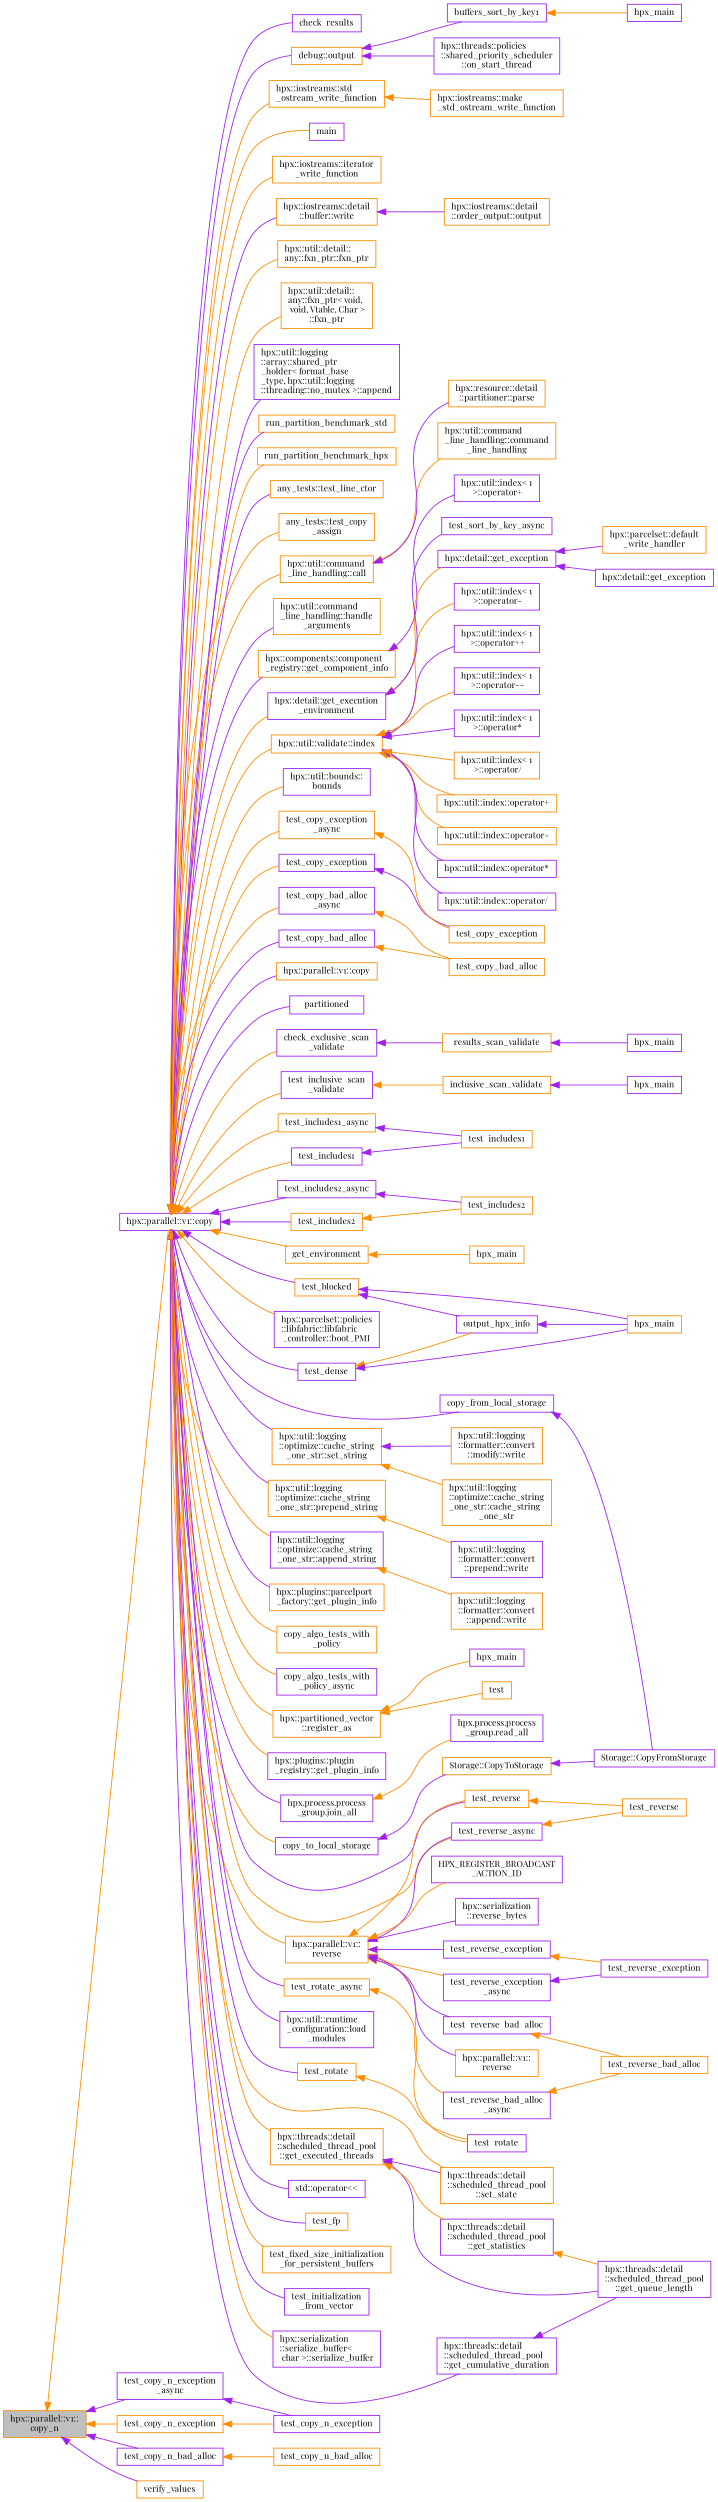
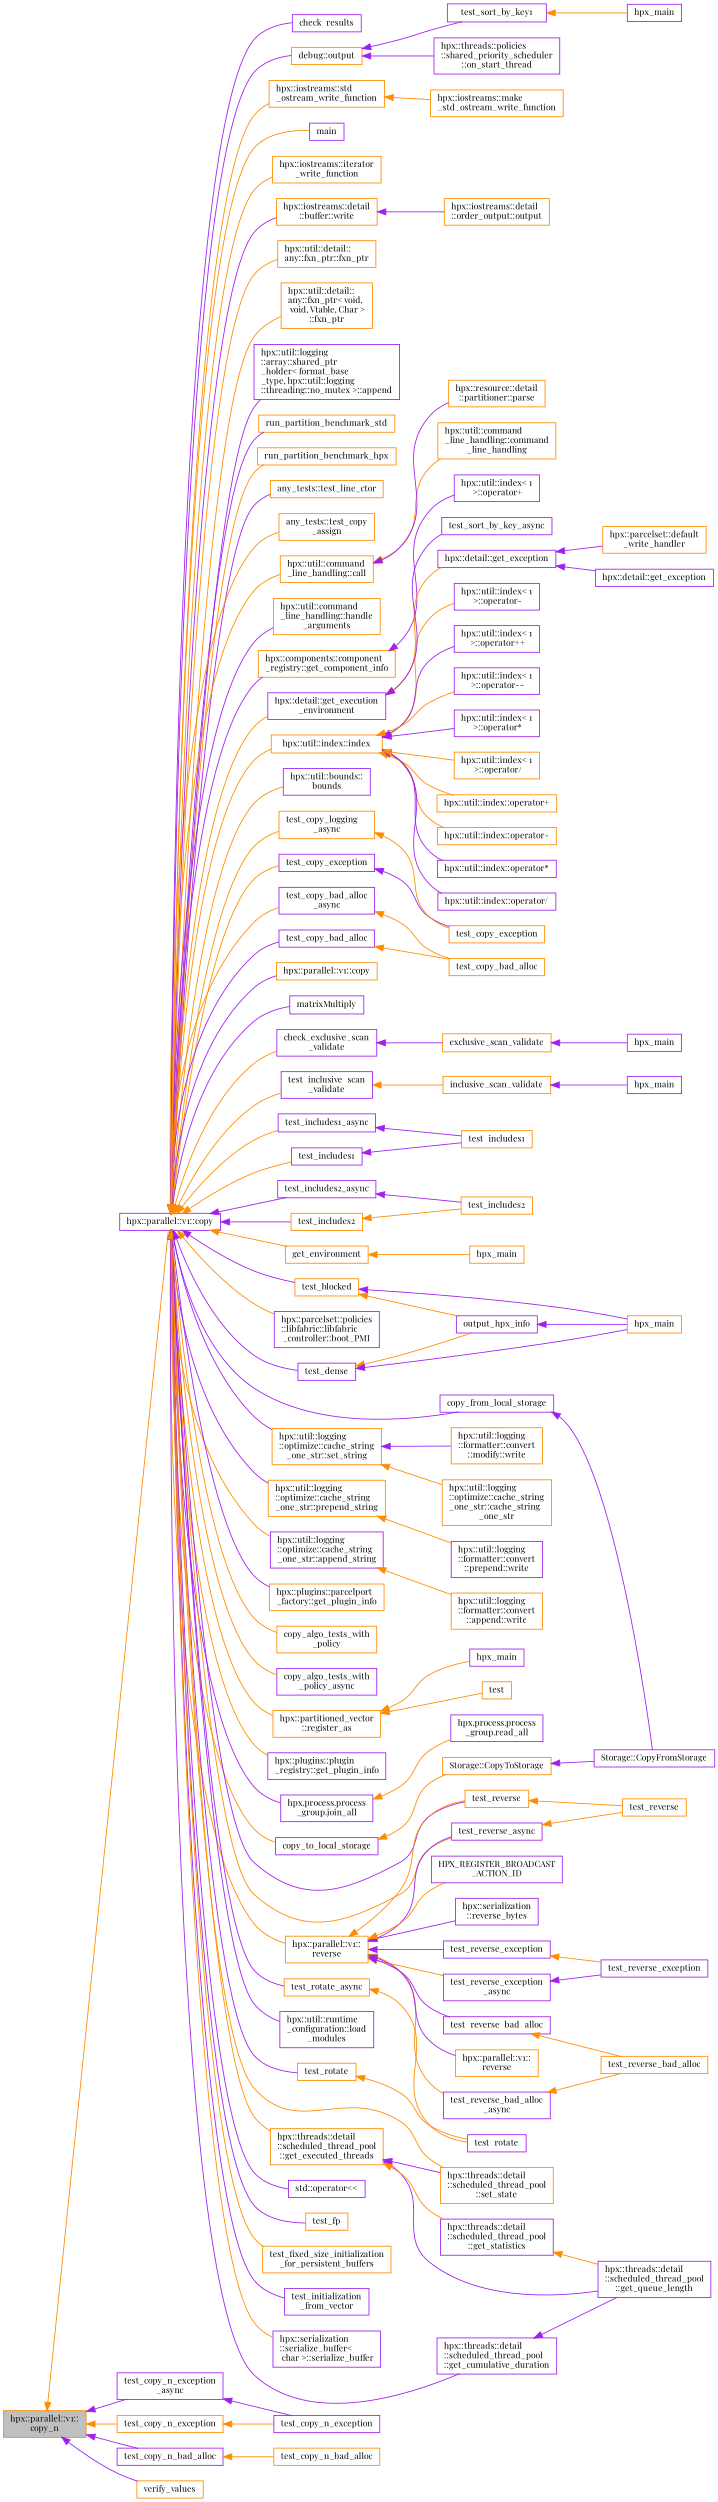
(497, 13) -> (497, 13)
(327, 744) -> (327, 744)
(327, 825) -> (327, 825)
(327, 1005) -> (327, 1005)
(497, 1043) -> (497, 1043)
(327, 1123) -> (327, 1123)
(413, 1306) -> (413, 1306)
(415, 1805) -> (415, 1805)
